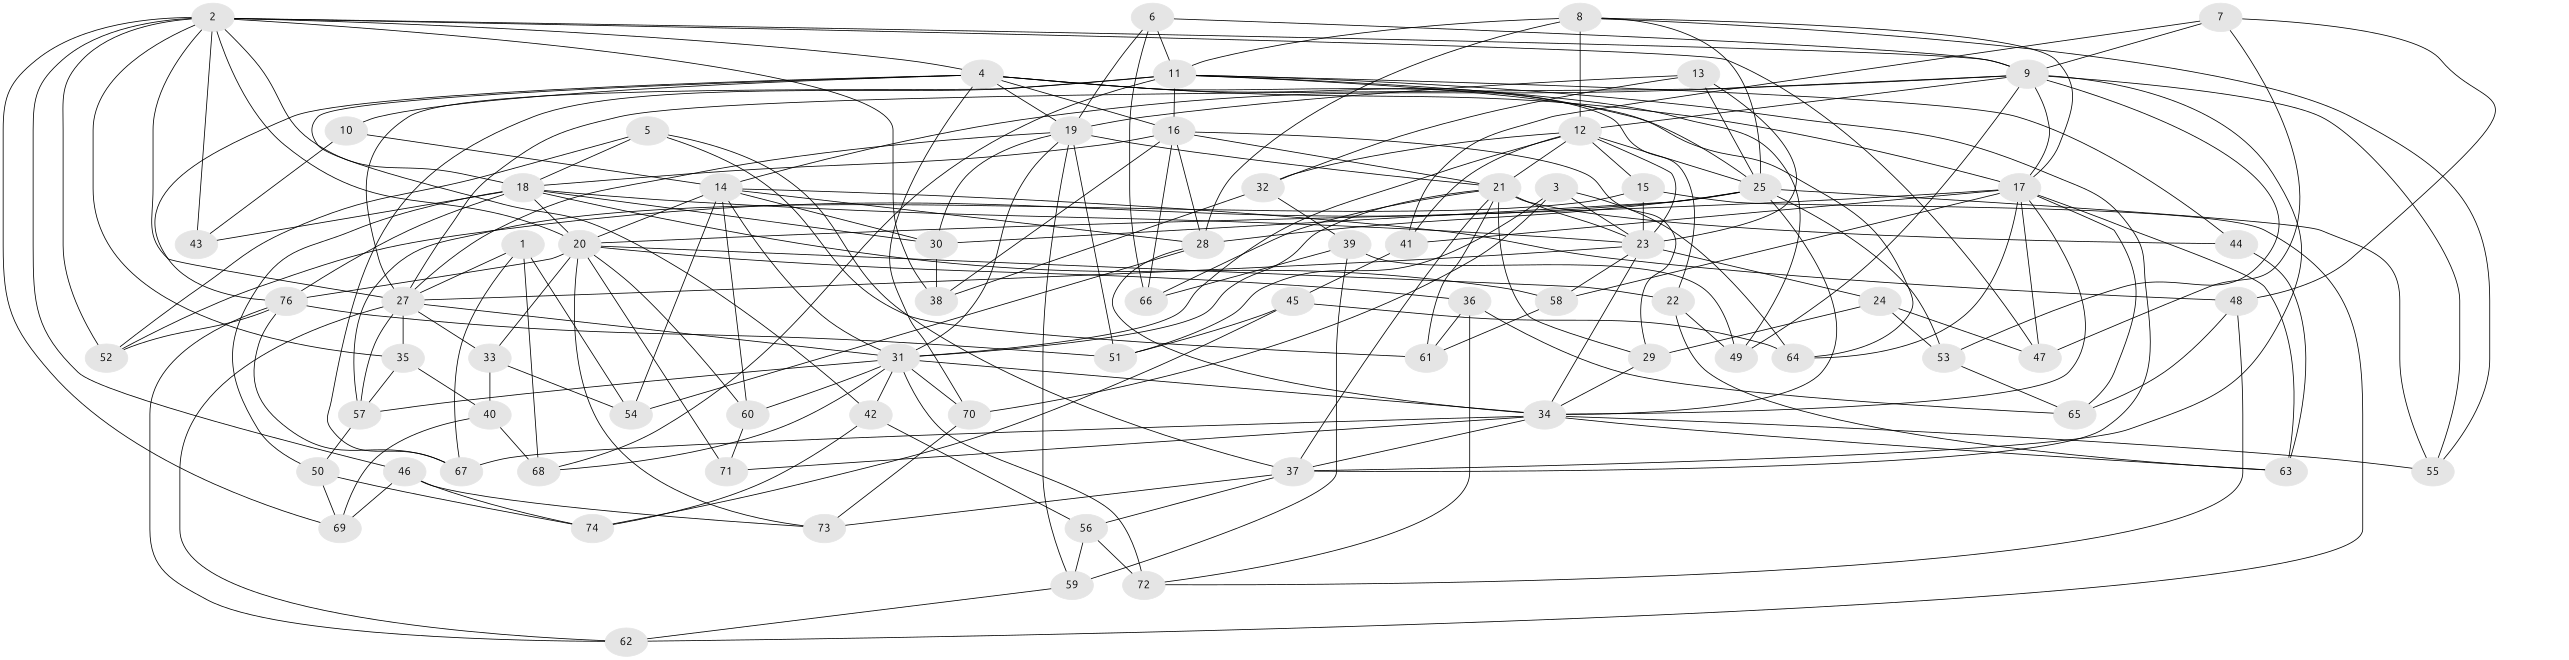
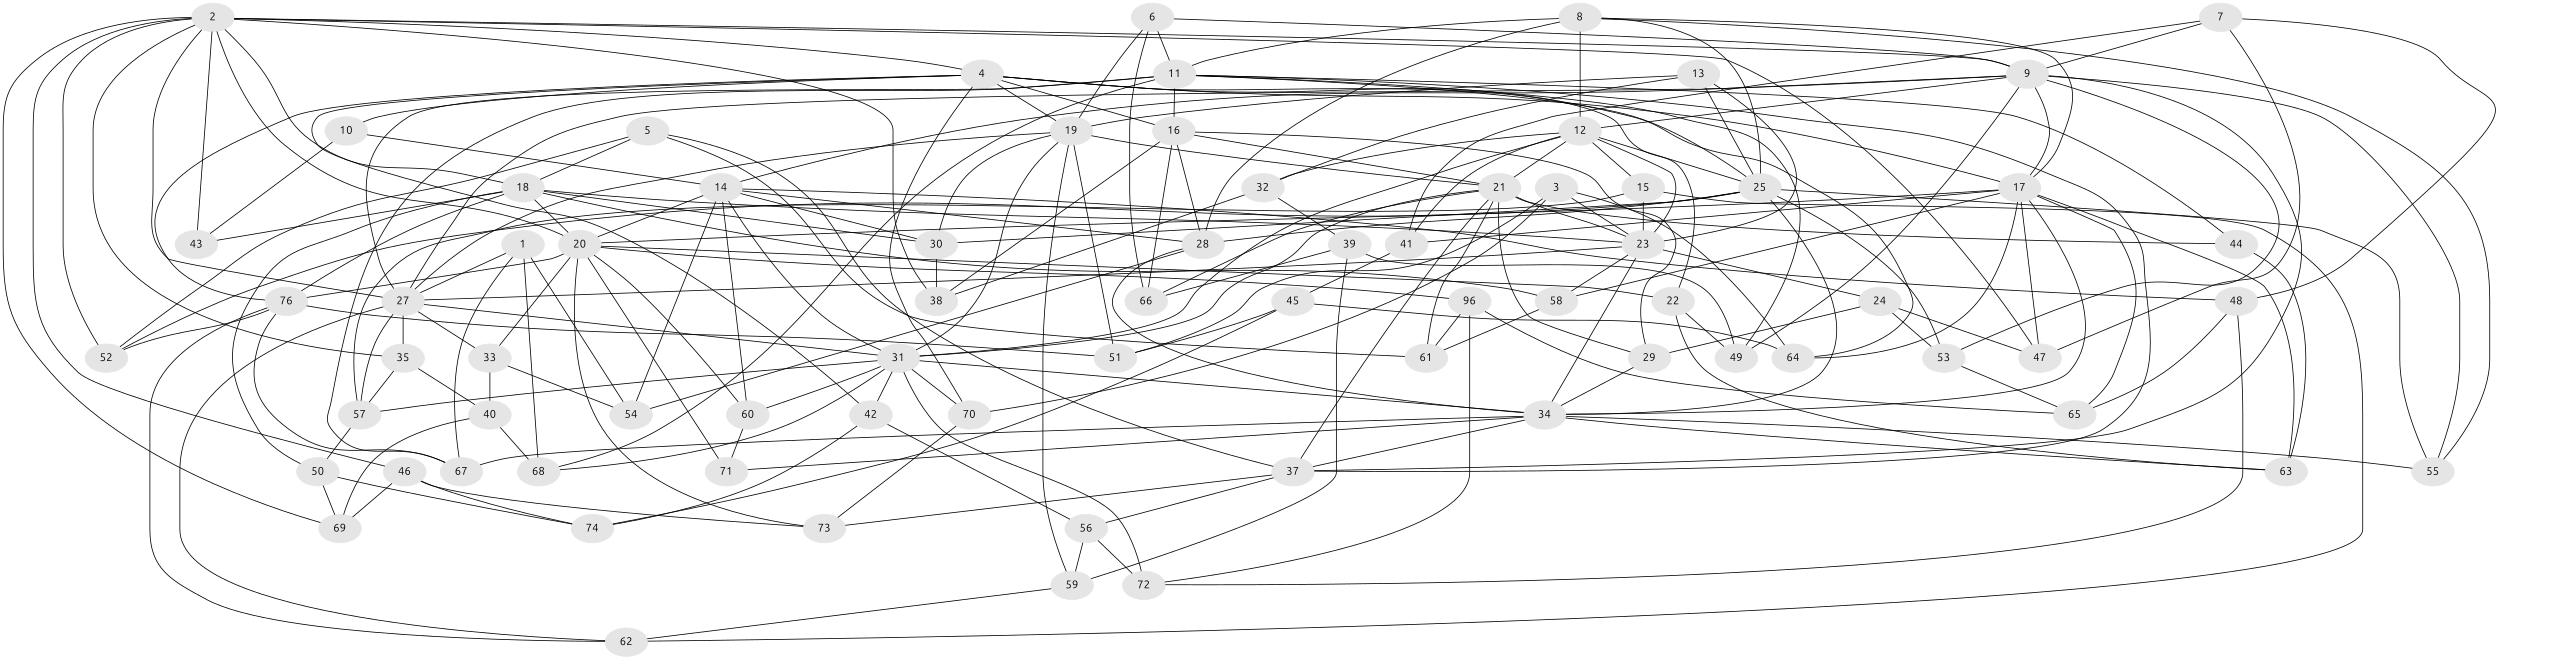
(849, 165) -> none
(1470, 301) -> (1470, 301)
